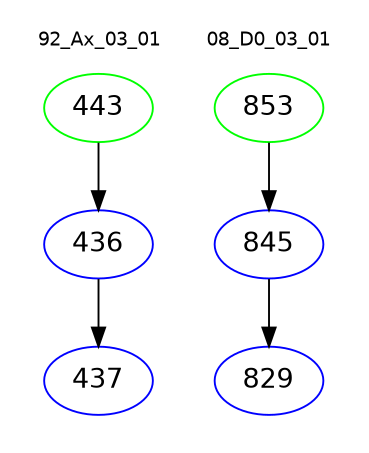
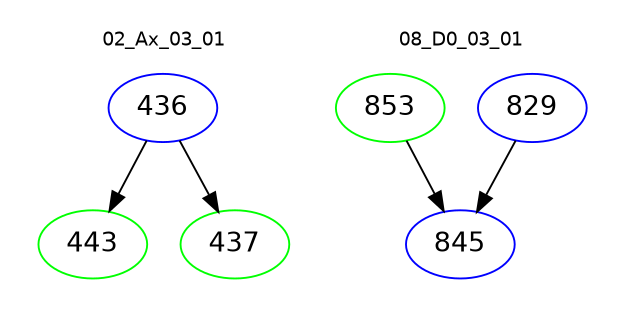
(99, 41) -> (164, 41)
(99, 167) -> (133, 167)
(269, 303) -> (501, 168)
(99, 381) -> (235, 244)
